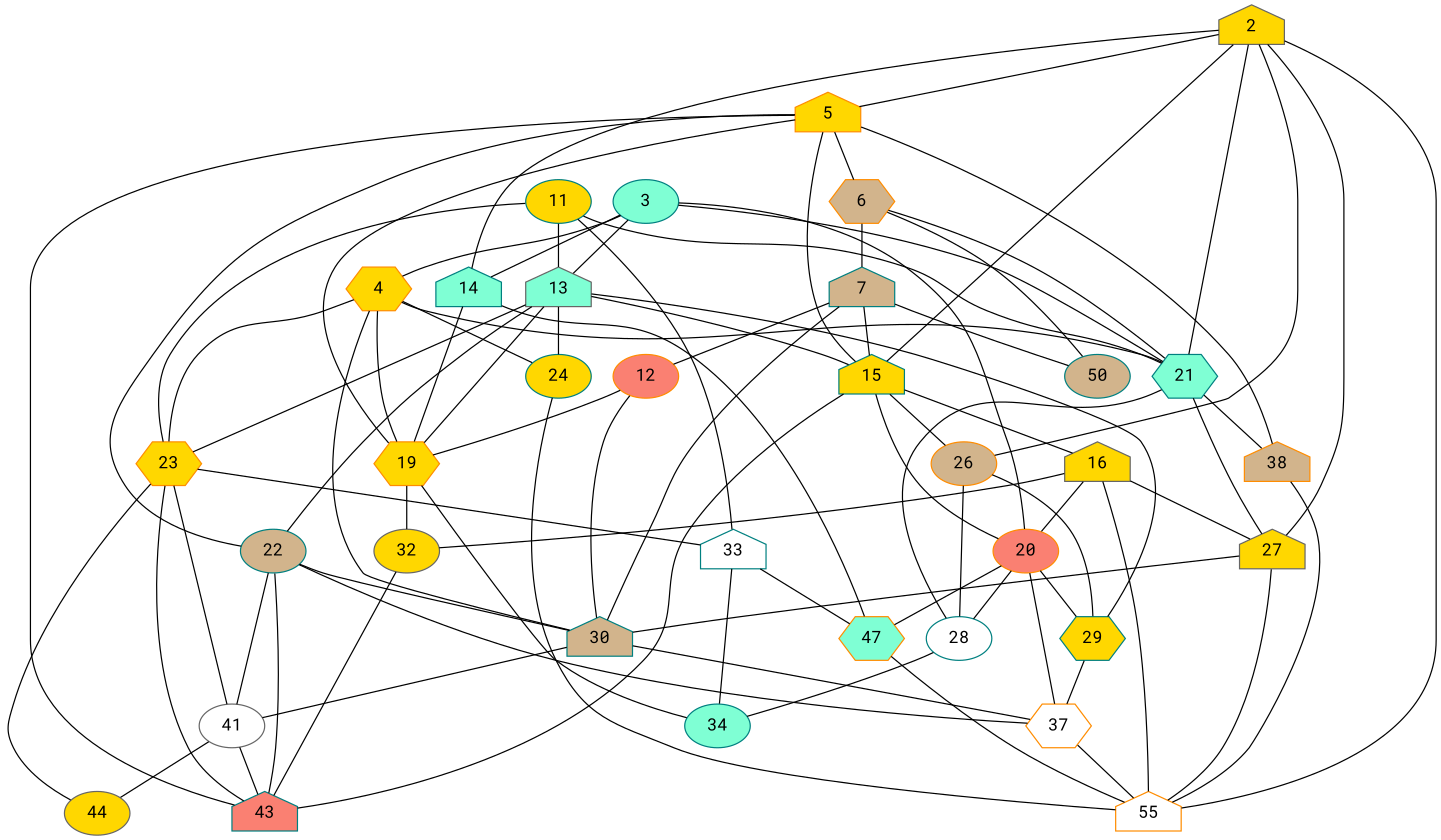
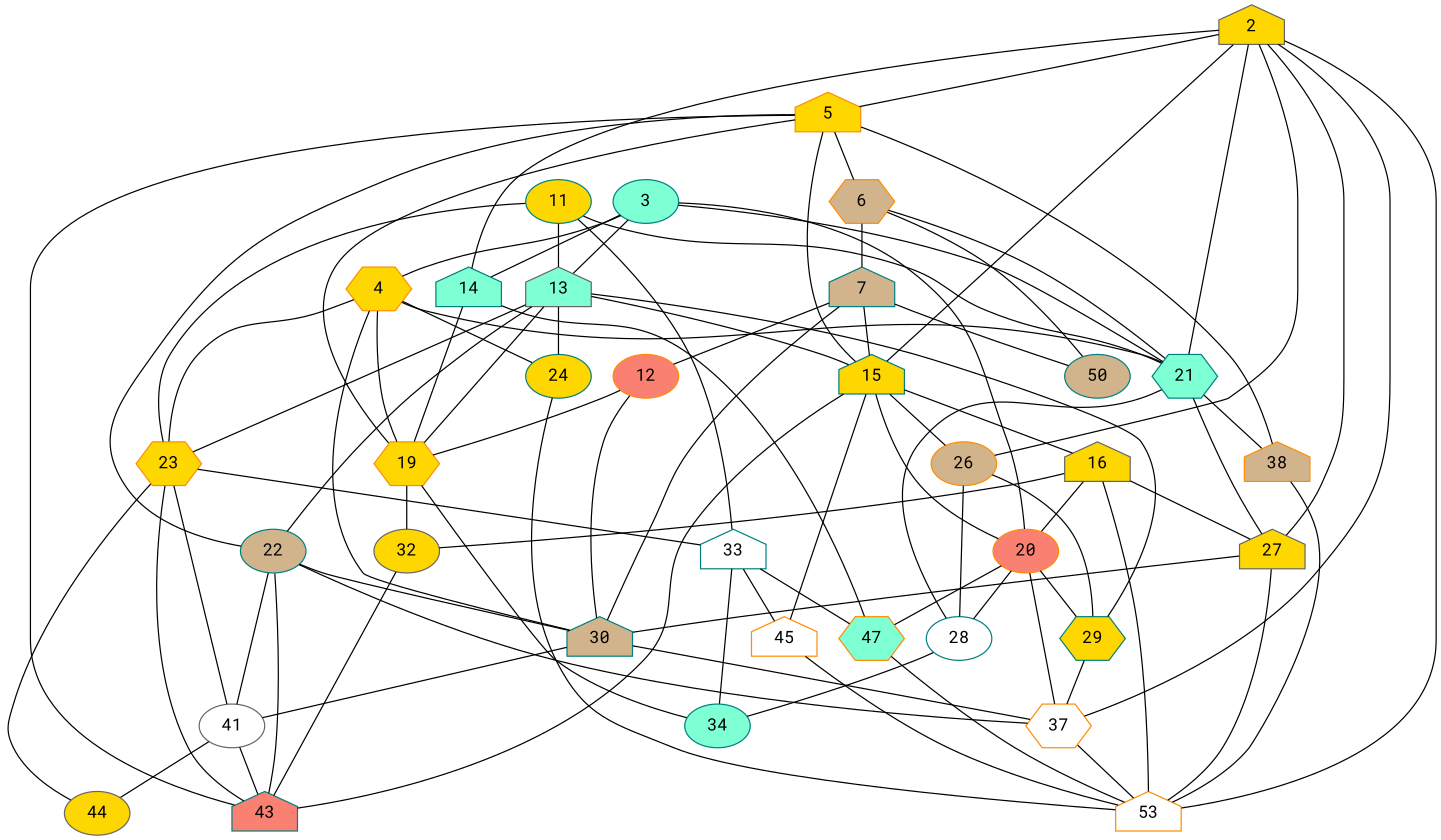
none -> (1387, 435)
none -> (784, 639)
(1148, 813) -> (1148, 813)
